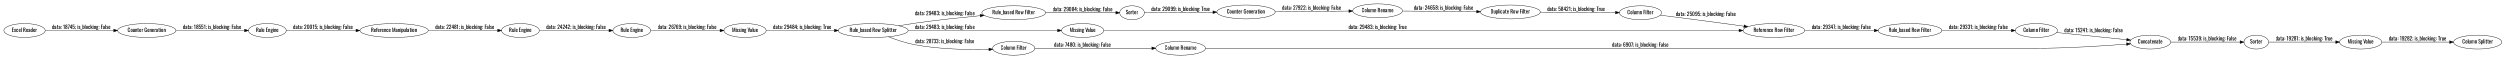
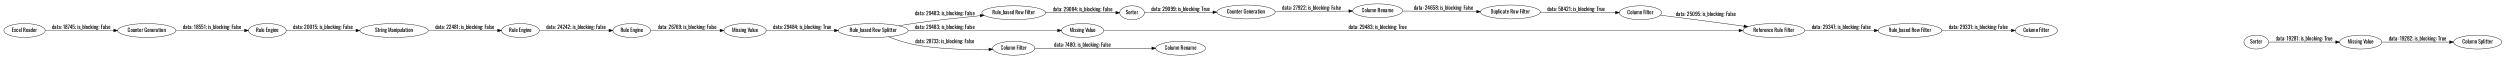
(394, 31) -> (394, 31)
(1774, 31) -> (1774, 31)
(2150, 42) -> none
